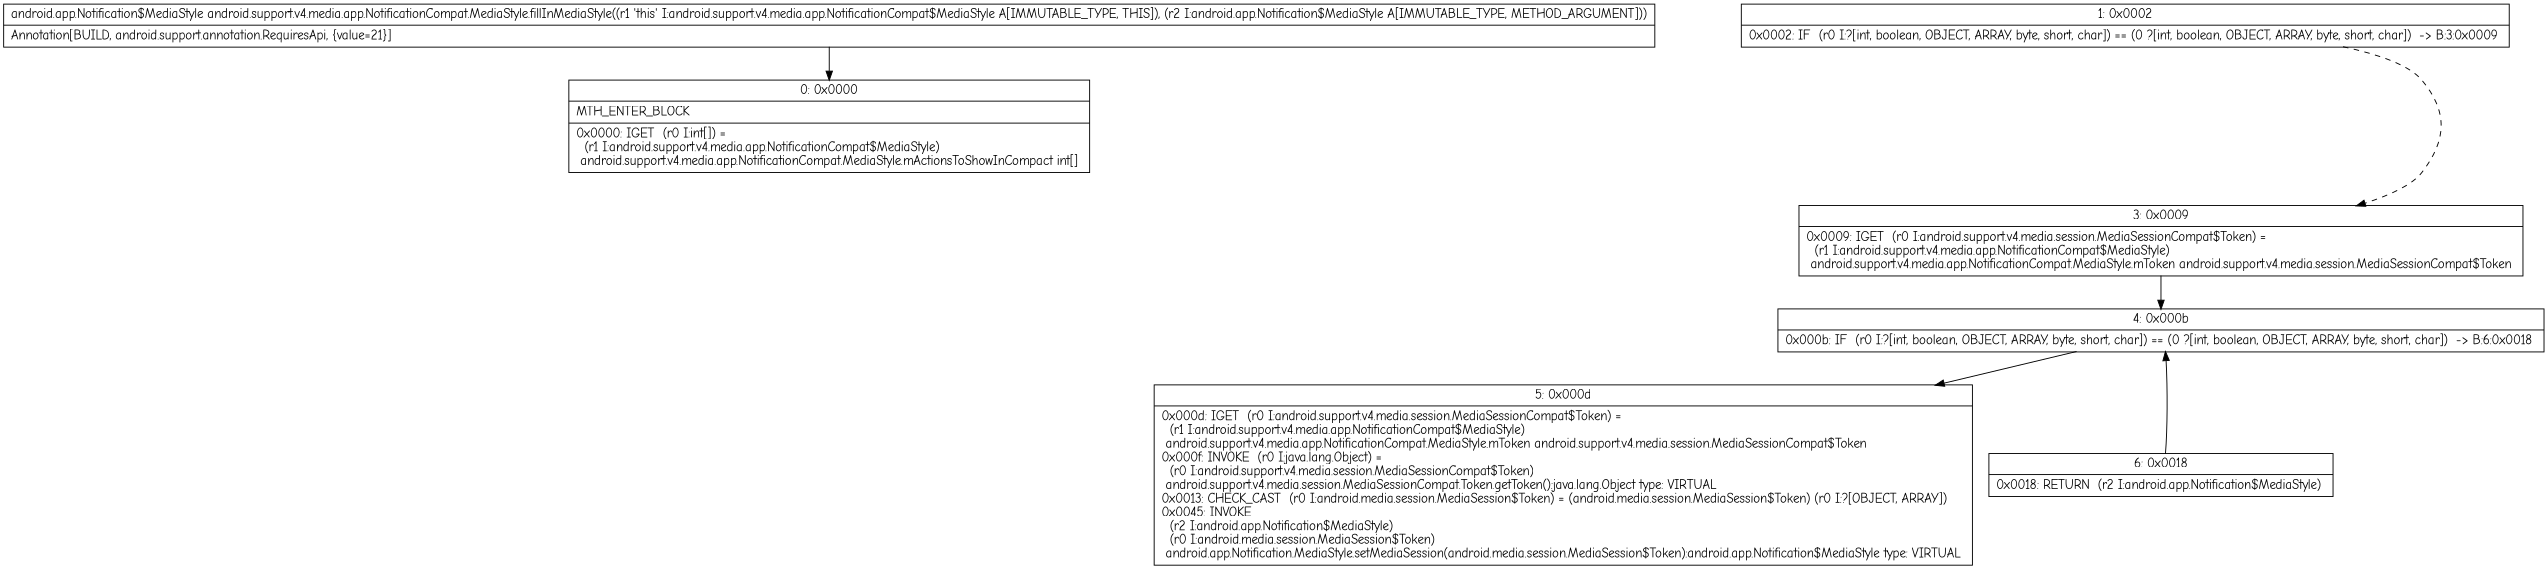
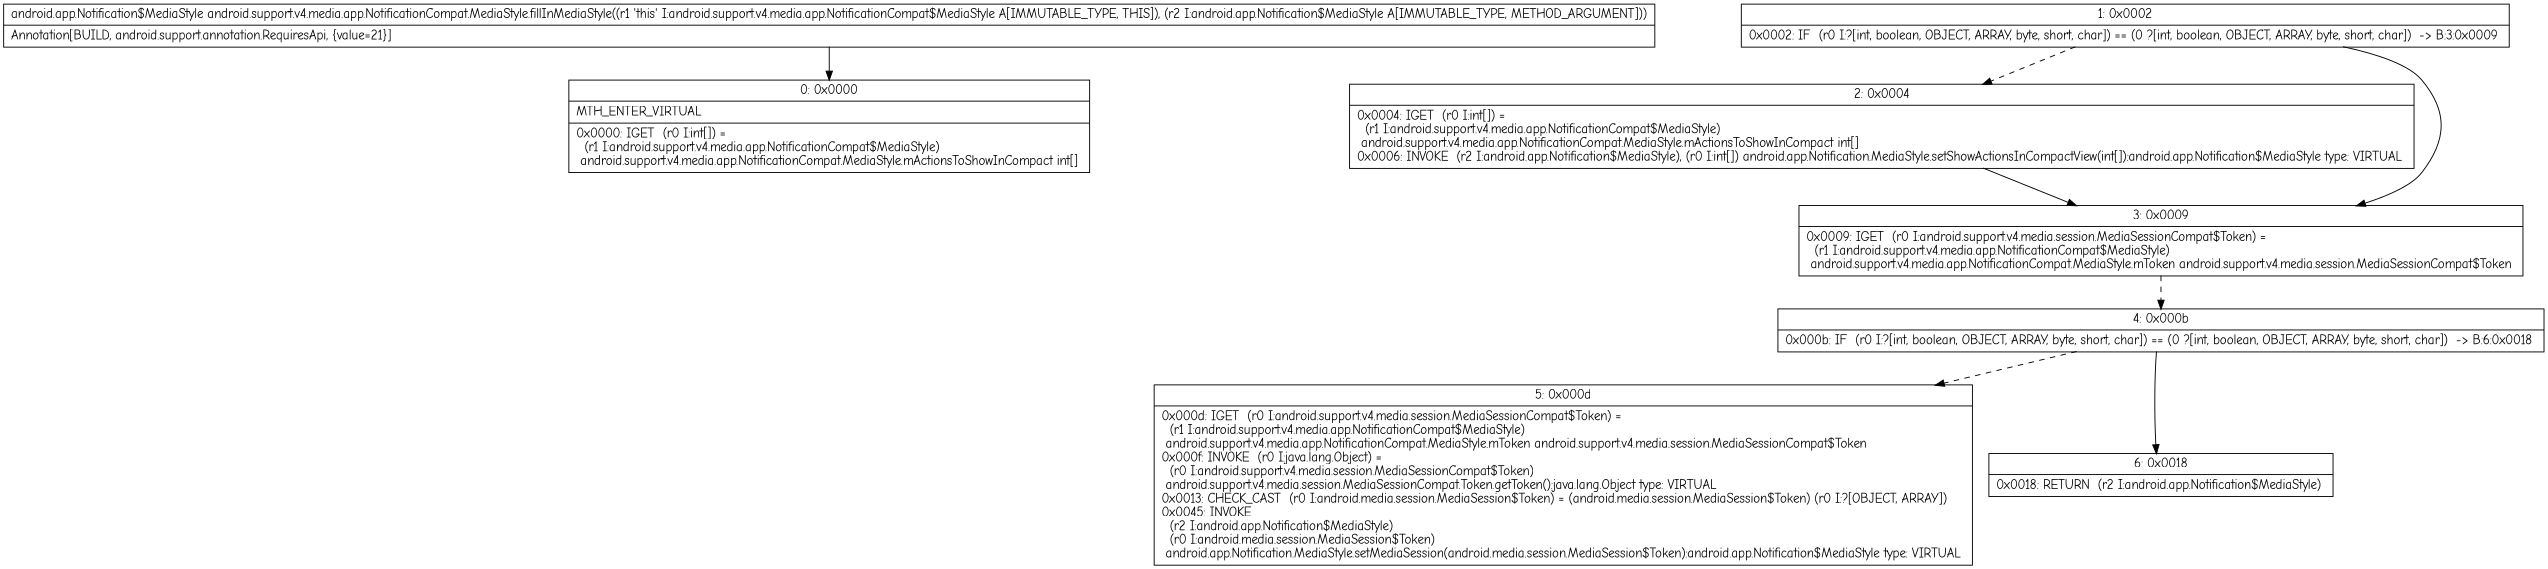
(633, 112) -> (639, 112)
(2440, 116) -> (2440, 116)
none -> (1882, 126)
(2161, 288) -> (2161, 288)
(2010, 367) -> (2010, 367)
(2167, 407) -> (2155, 398)
